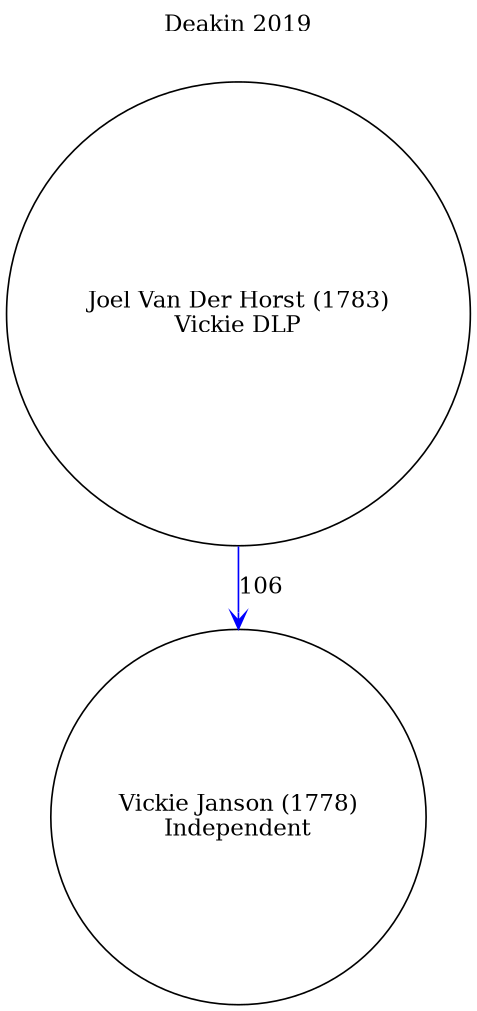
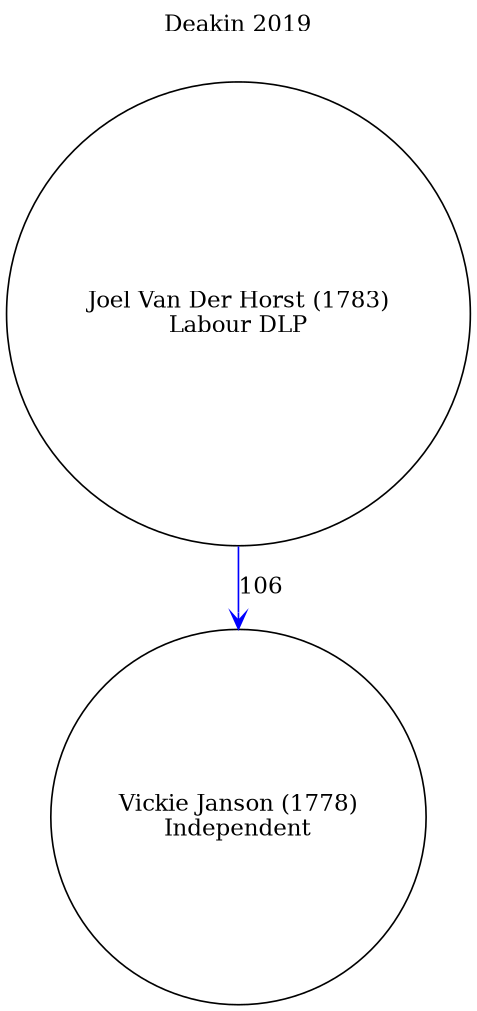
(238, 314) -> (238, 314)
